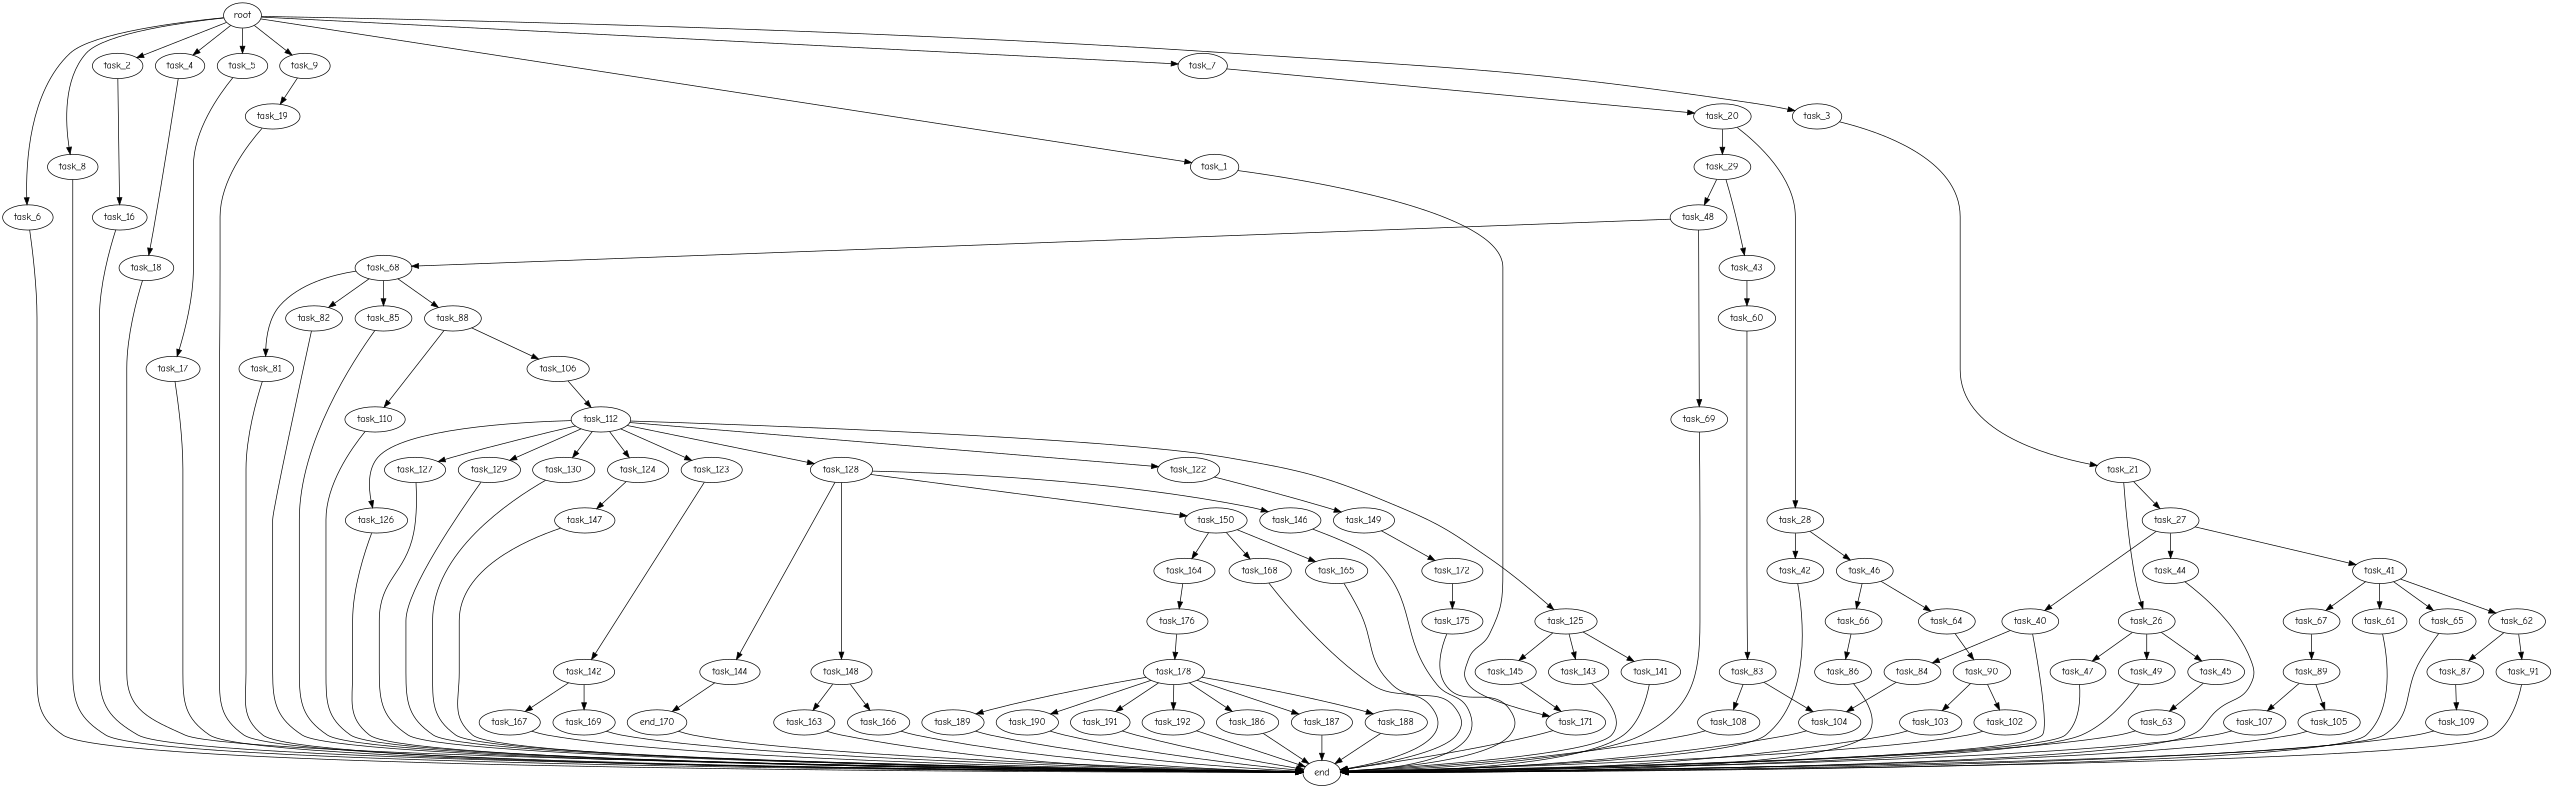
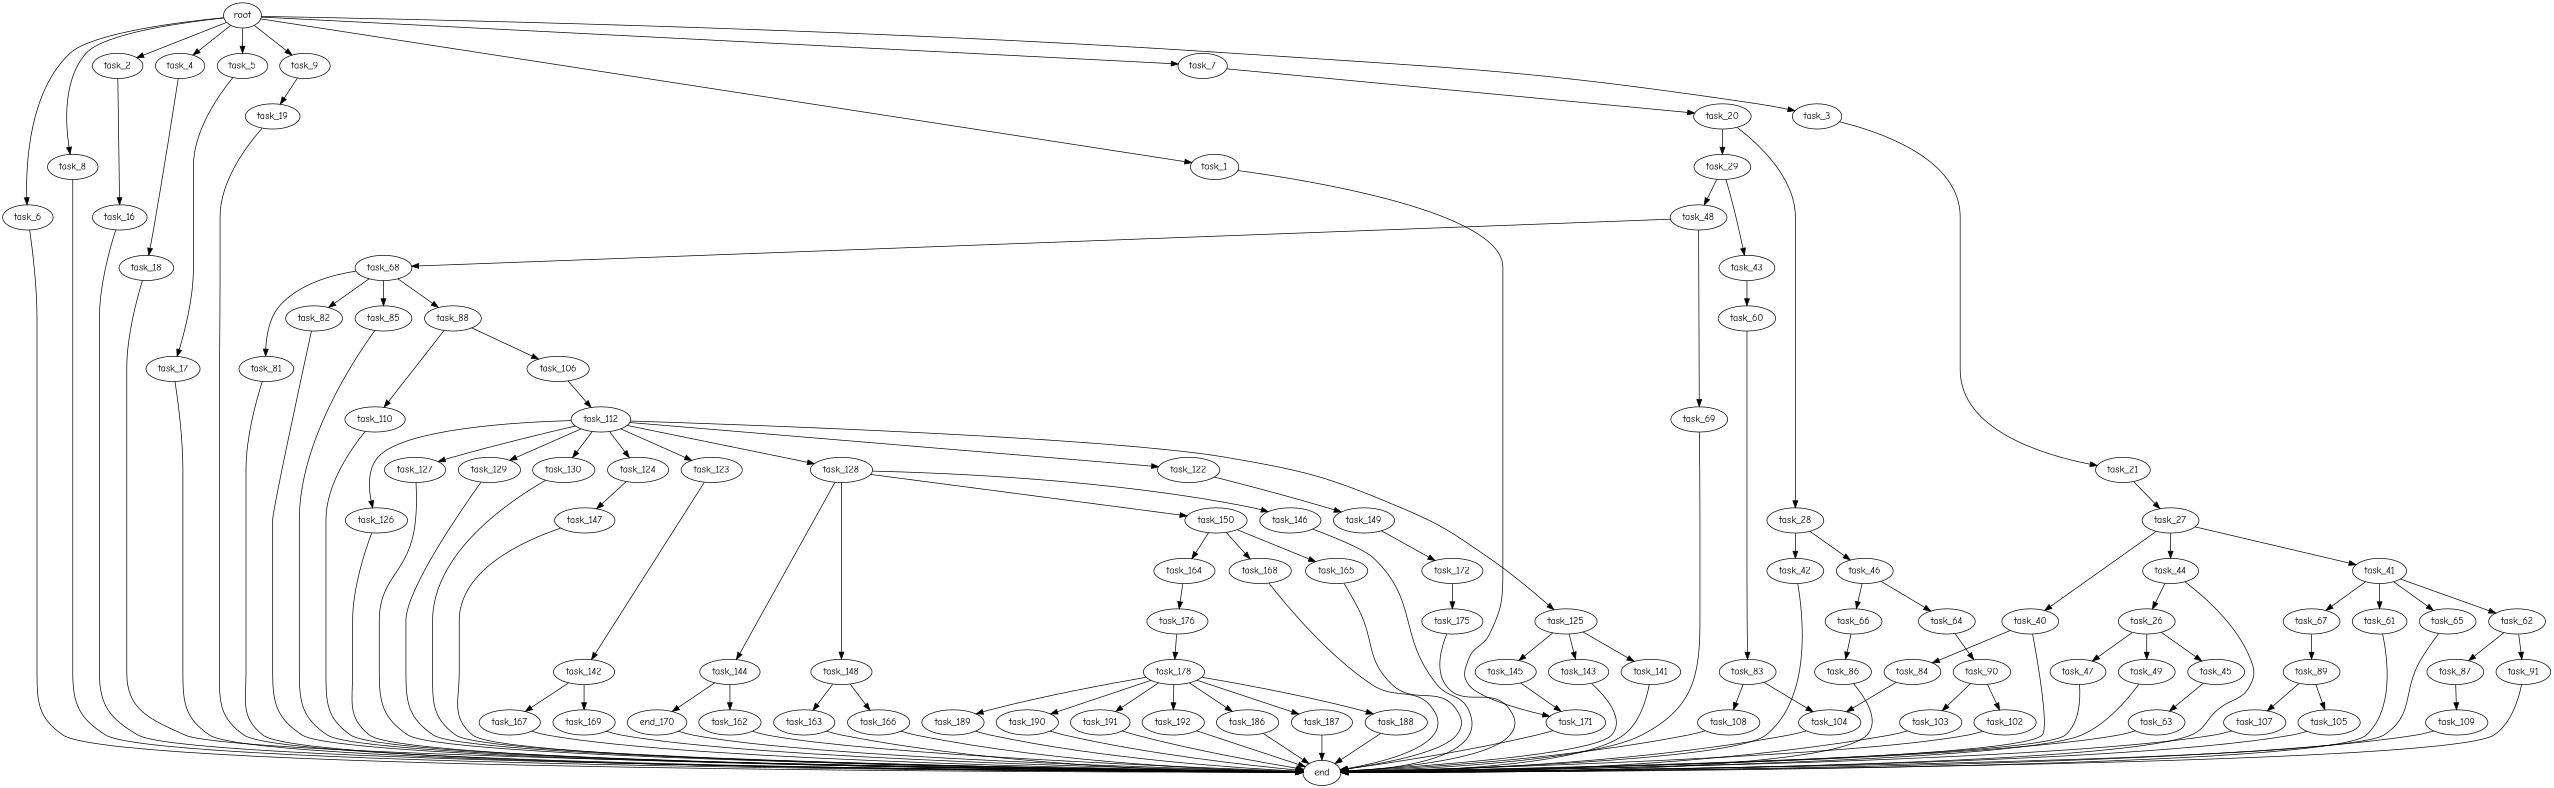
(2130, 543) -> (2160, 593)
none -> (730, 722)
